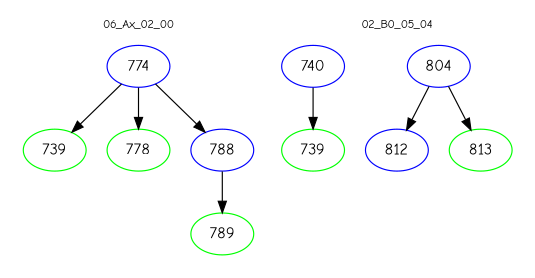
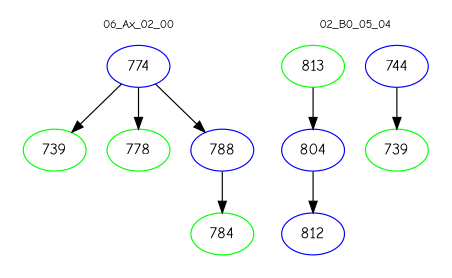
(313, 66) -> (397, 66)
(457, 103) -> (313, 103)
(222, 234) -> (222, 234)
